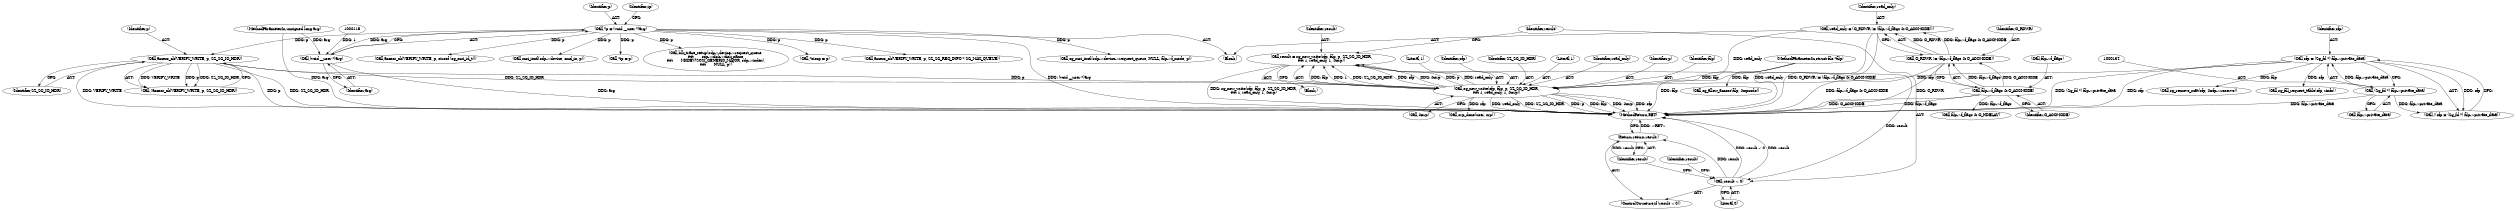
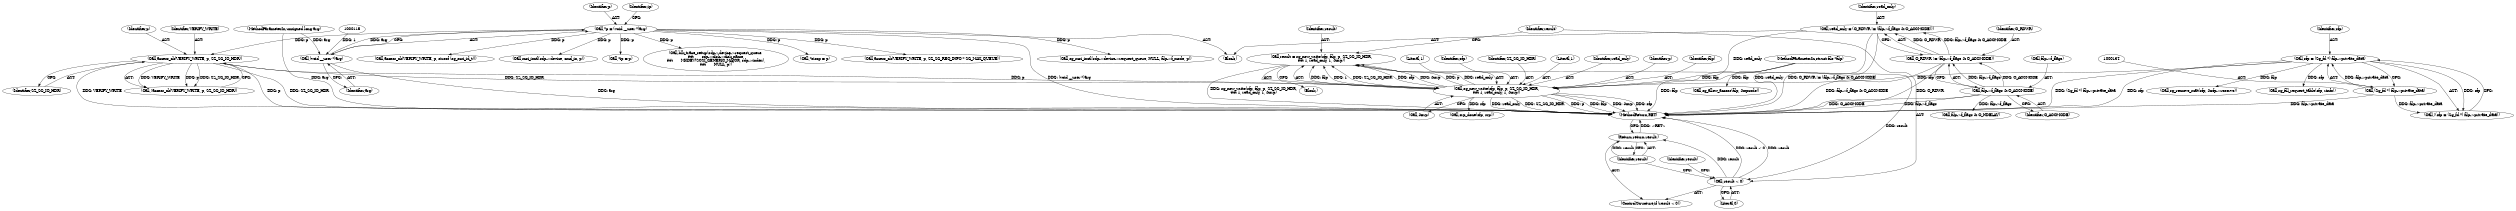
none -> (195, 29)
(1472, 115) -> (1472, 115)
(2369, 115) -> none
